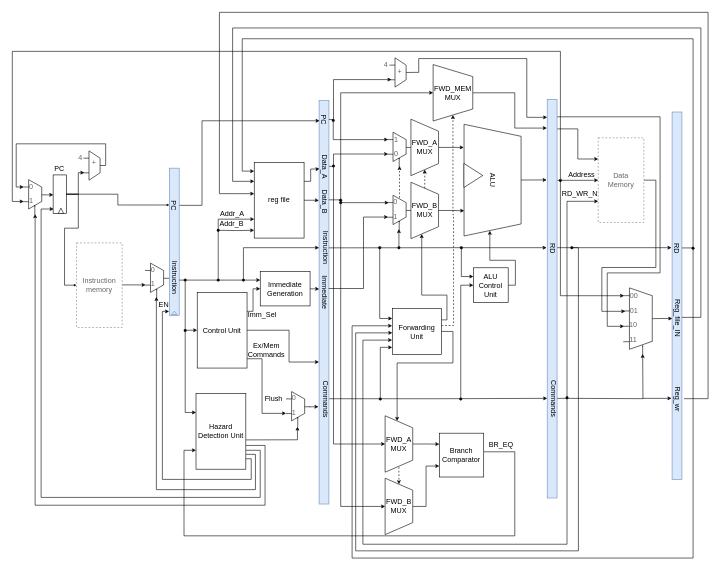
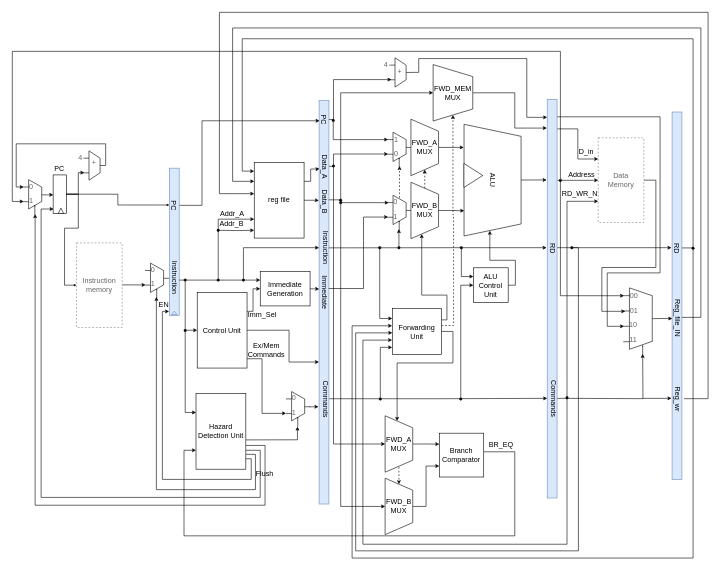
none -> (586, 152)
(273, 398) -> (264, 473)
